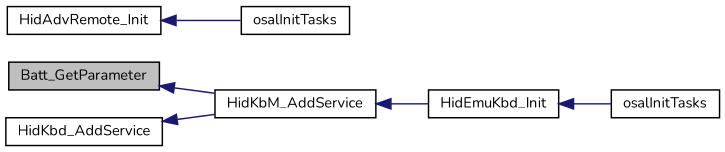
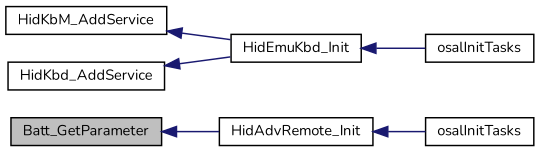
(194, 91) -> (198, 132)
(196, 117) -> (205, 60)
